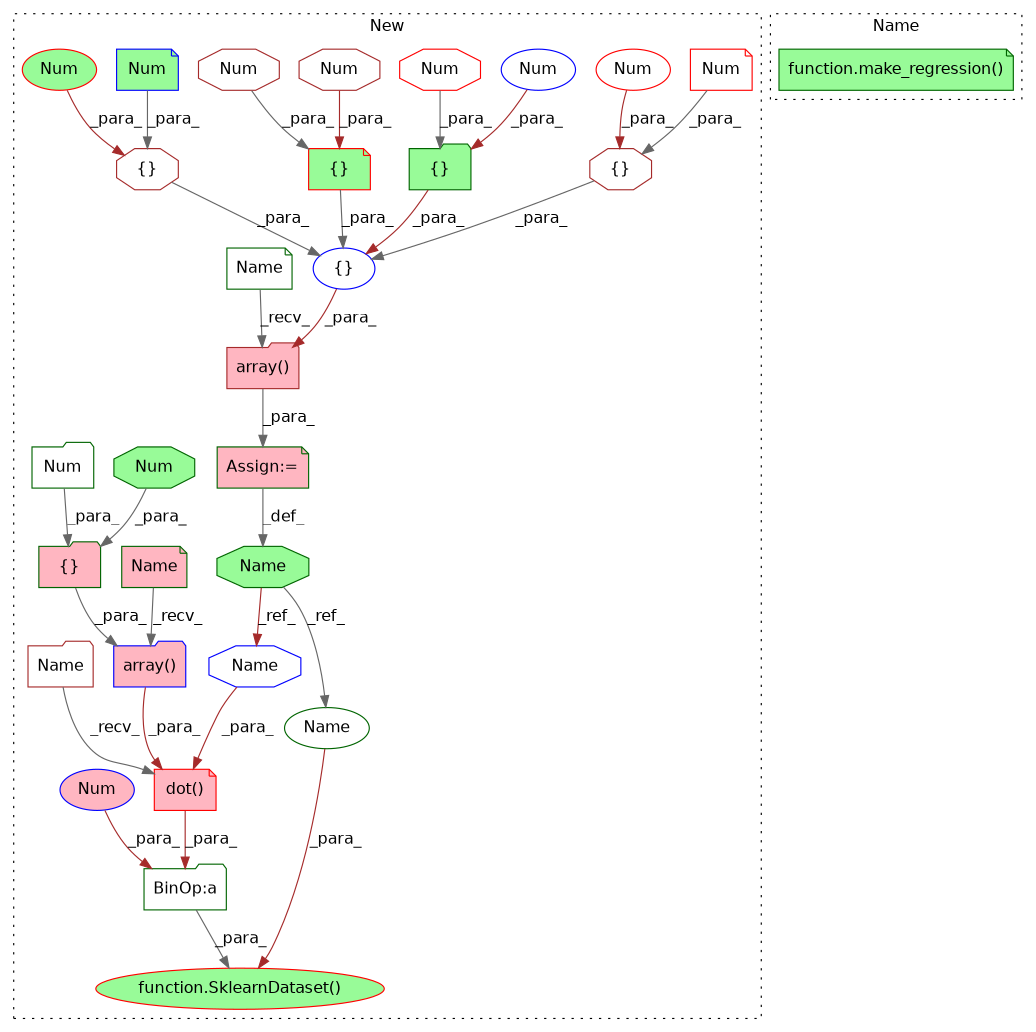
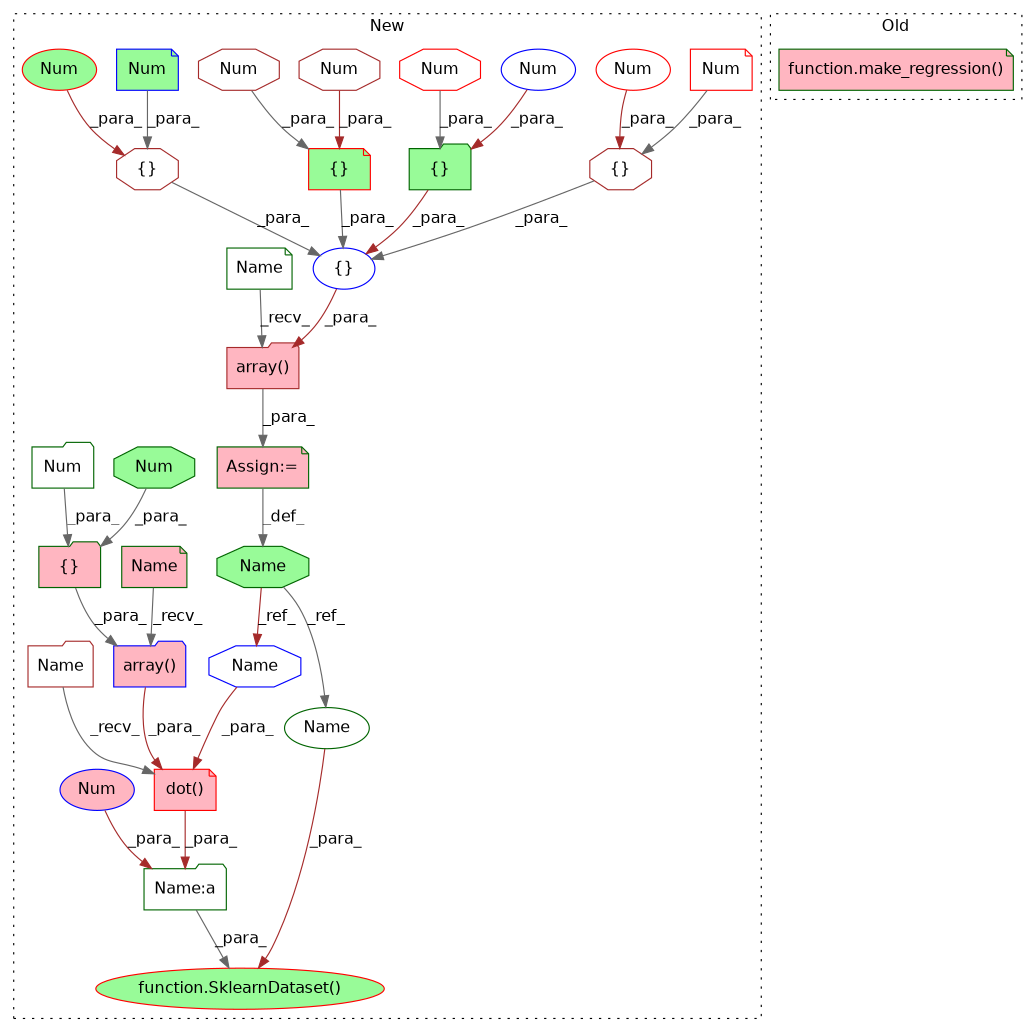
(896, 27) -> (896, 27)
(896, 70) -> (896, 70)
(185, 889) -> (185, 889)
